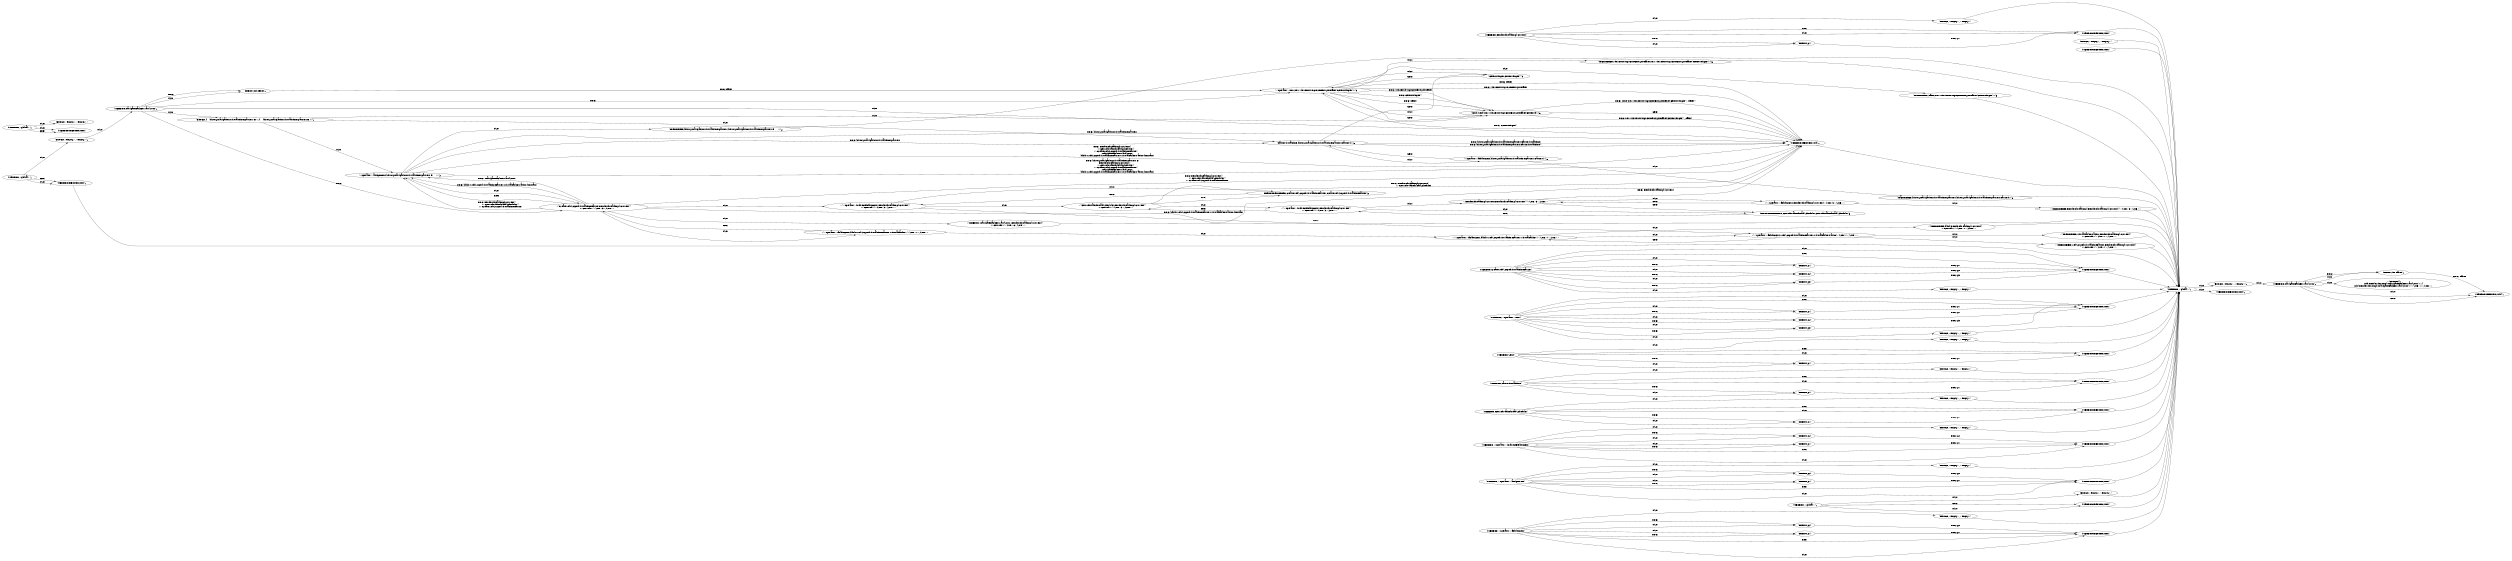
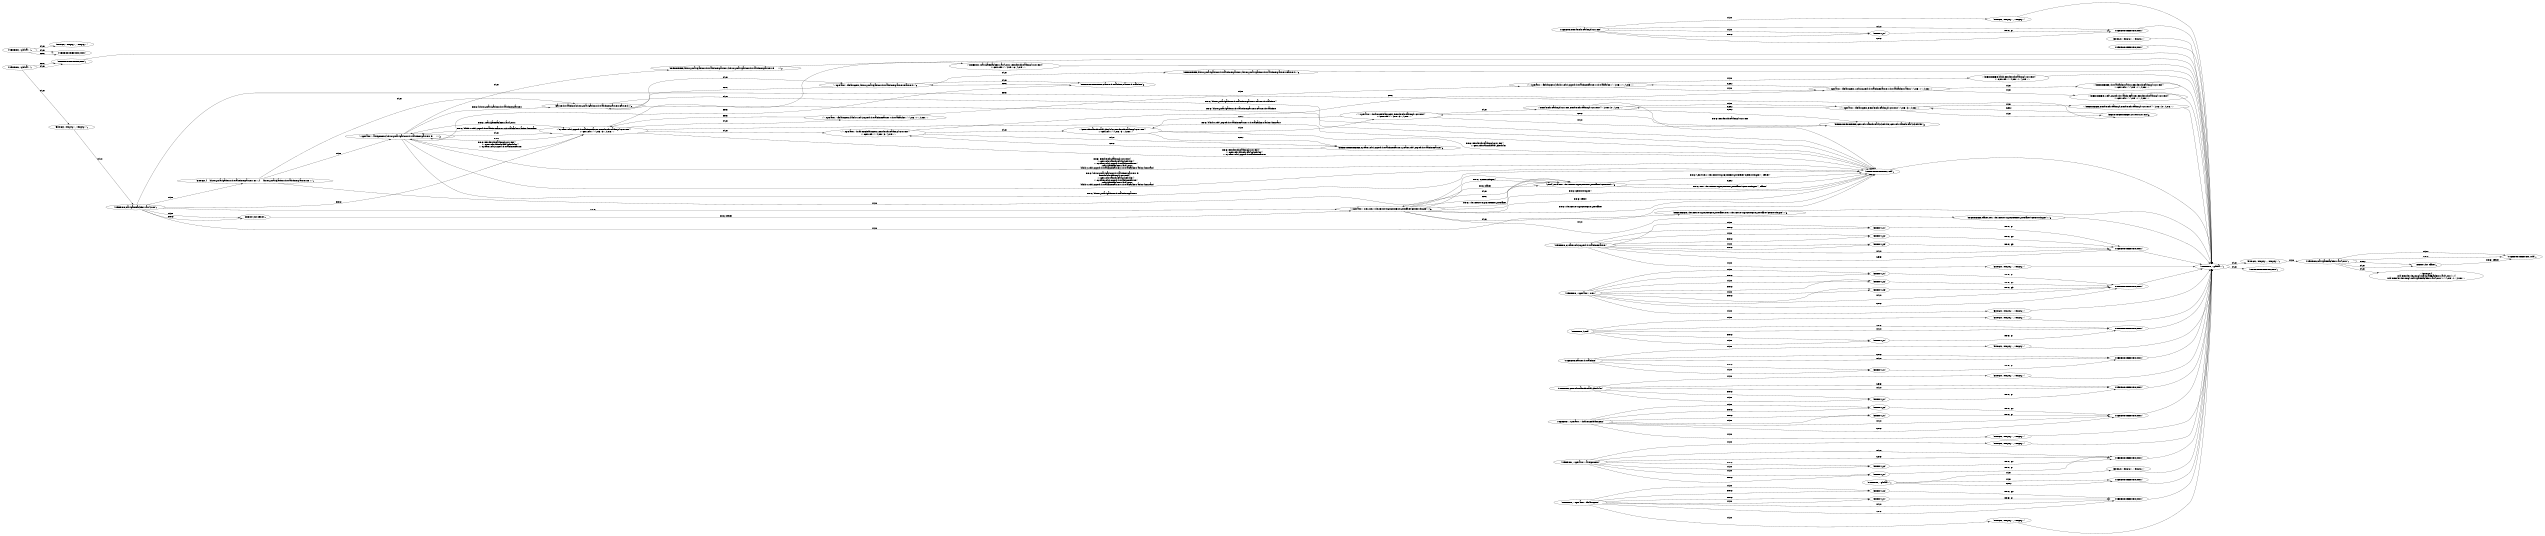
(1506, 76) -> none
none -> (1112, 85)
none -> (2129, 115)
